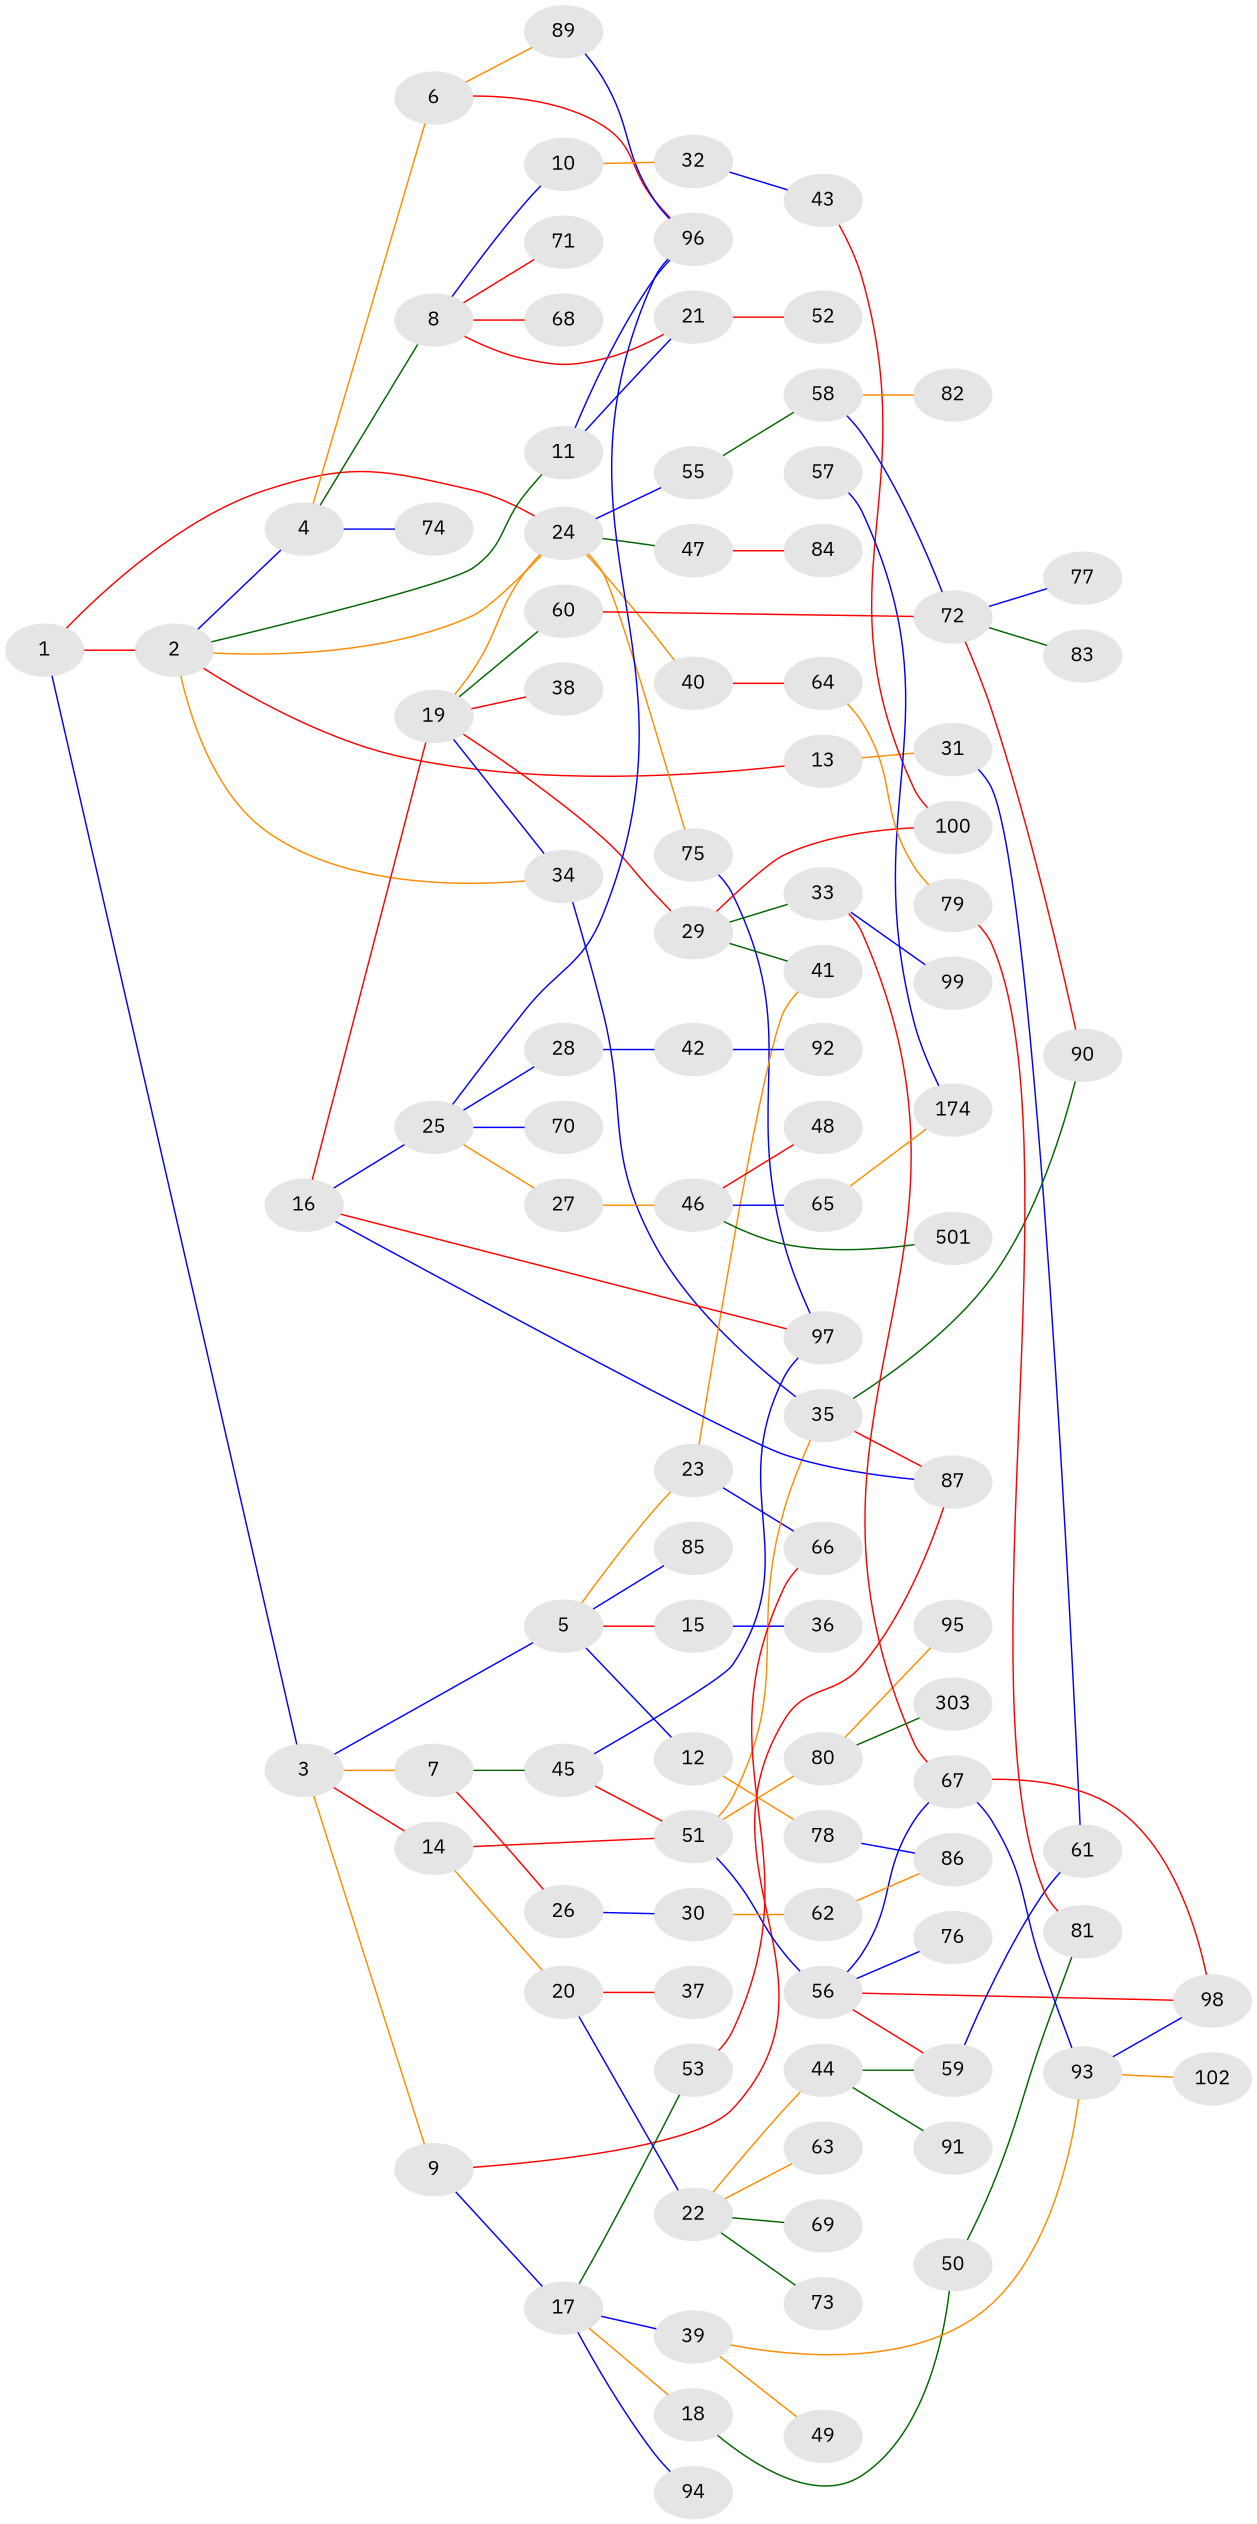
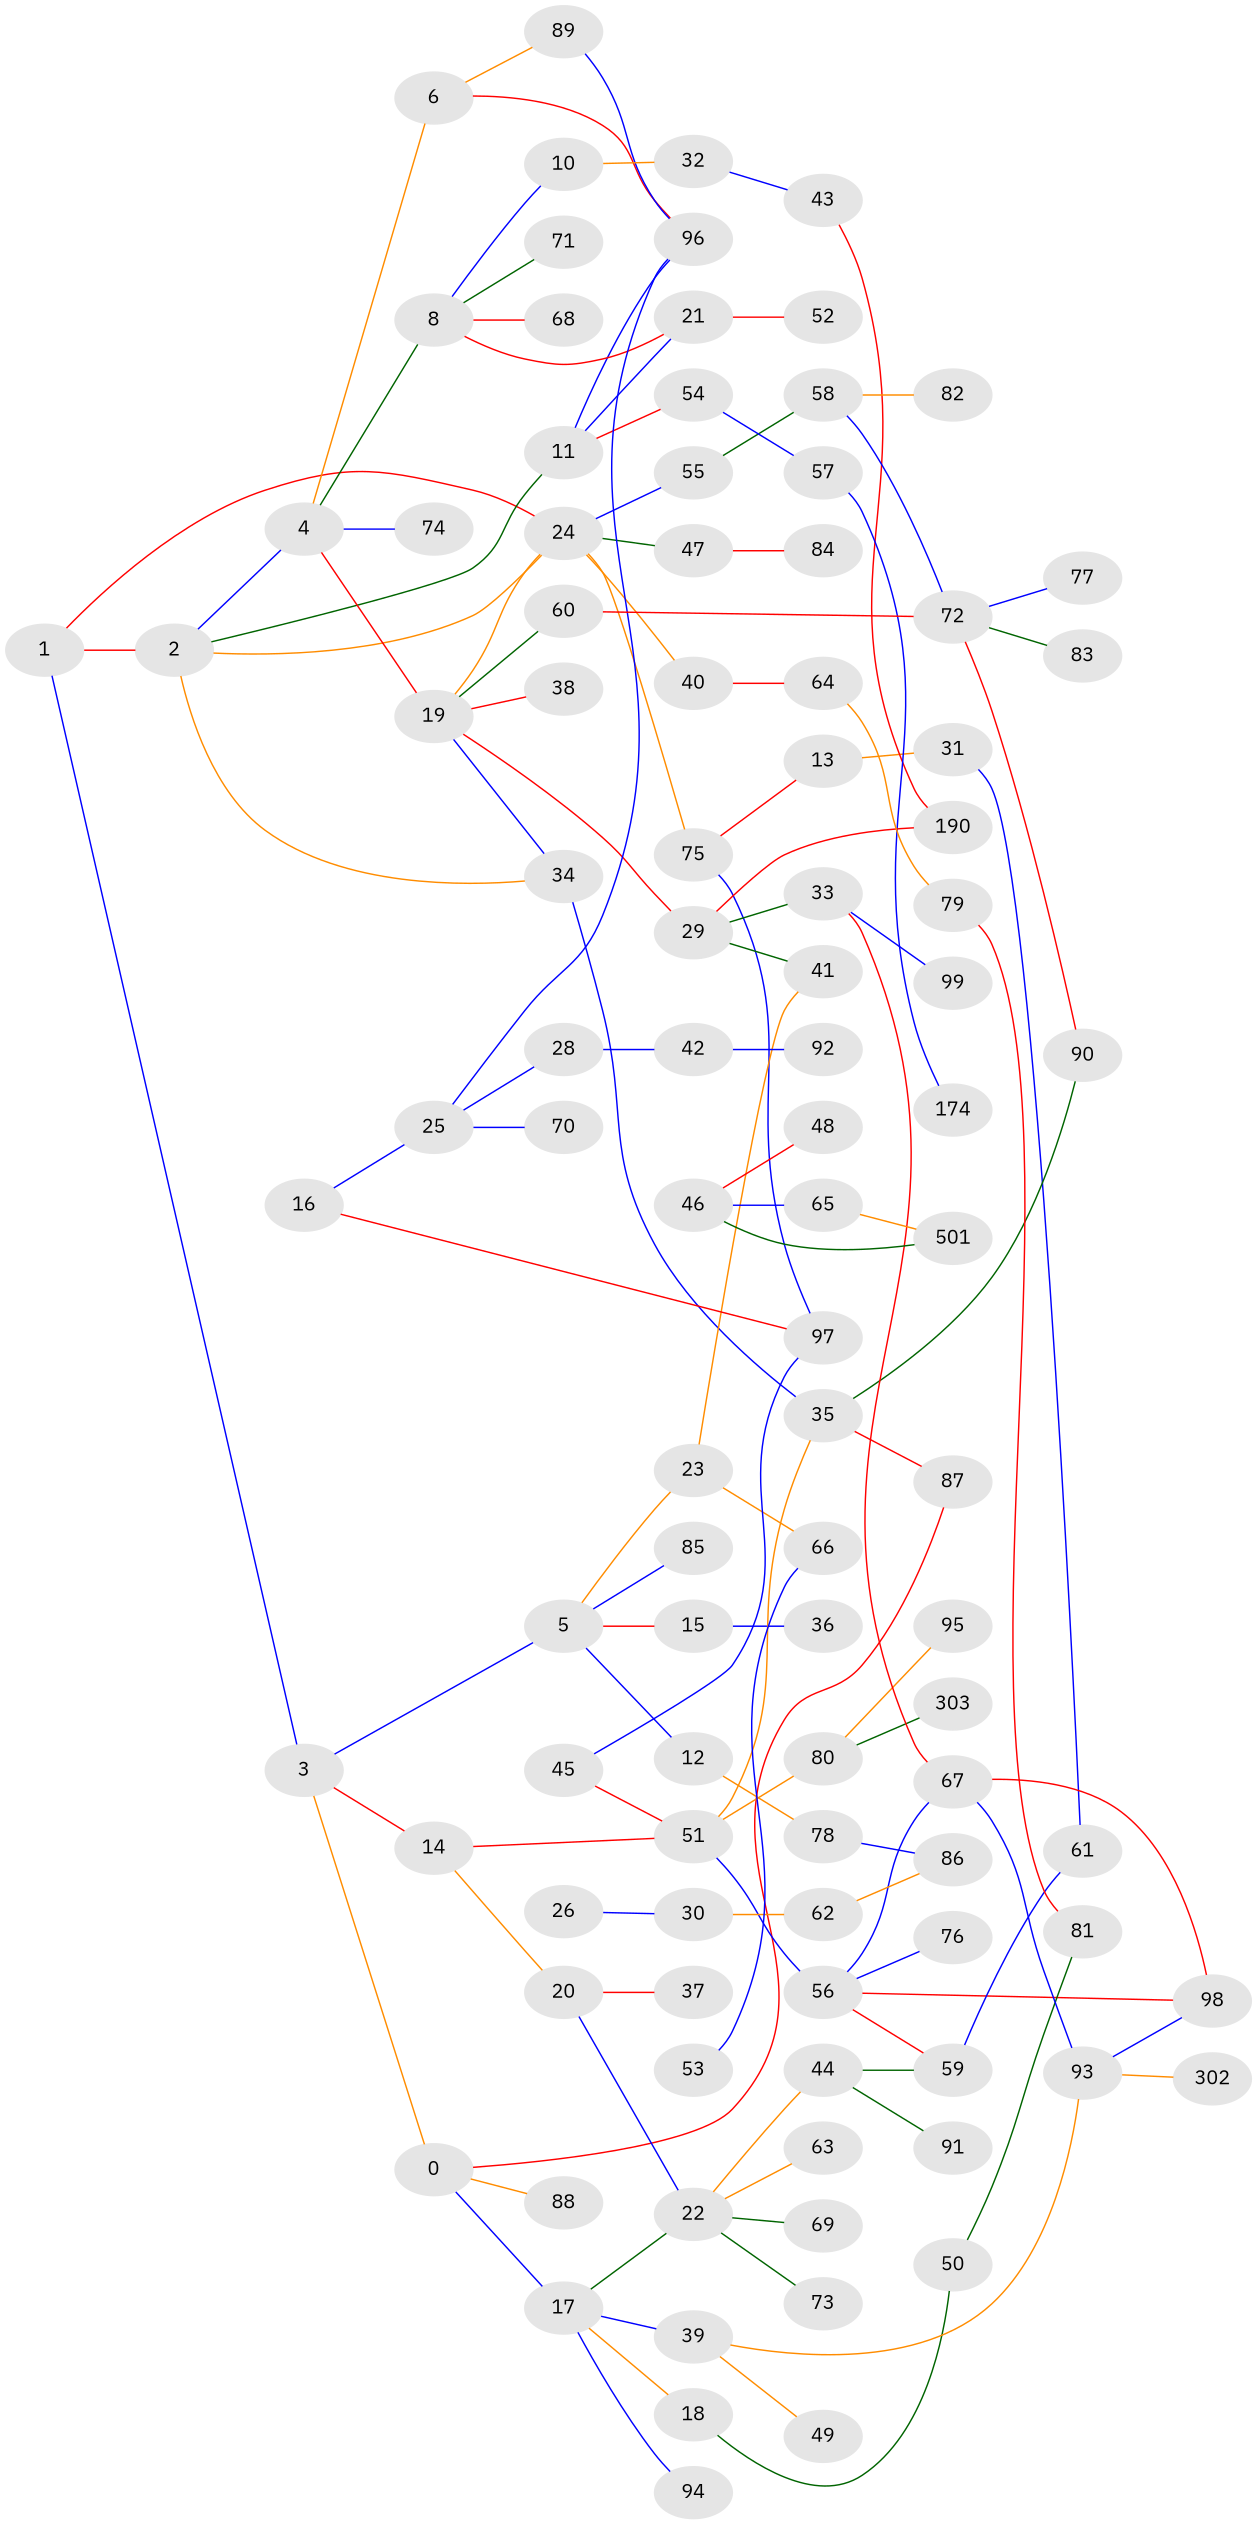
(499, 281) -> (499, 281)
none -> (693, 395)
(499, 772) -> (758, 808)
(953, 828) -> (953, 828)
(369, 961) -> (369, 623)
(888, 1158) -> (888, 1222)
(564, 1205) -> none
(617, 1372) -> none
(753, 1506) -> (753, 1506)
(752, 1709) -> (752, 1709)
(434, 1770) -> none
(1212, 2079) -> (1212, 2079)
(434, 2170) -> (434, 2170)
(630, 2190) -> (629, 2261)
none -> (564, 2203)
